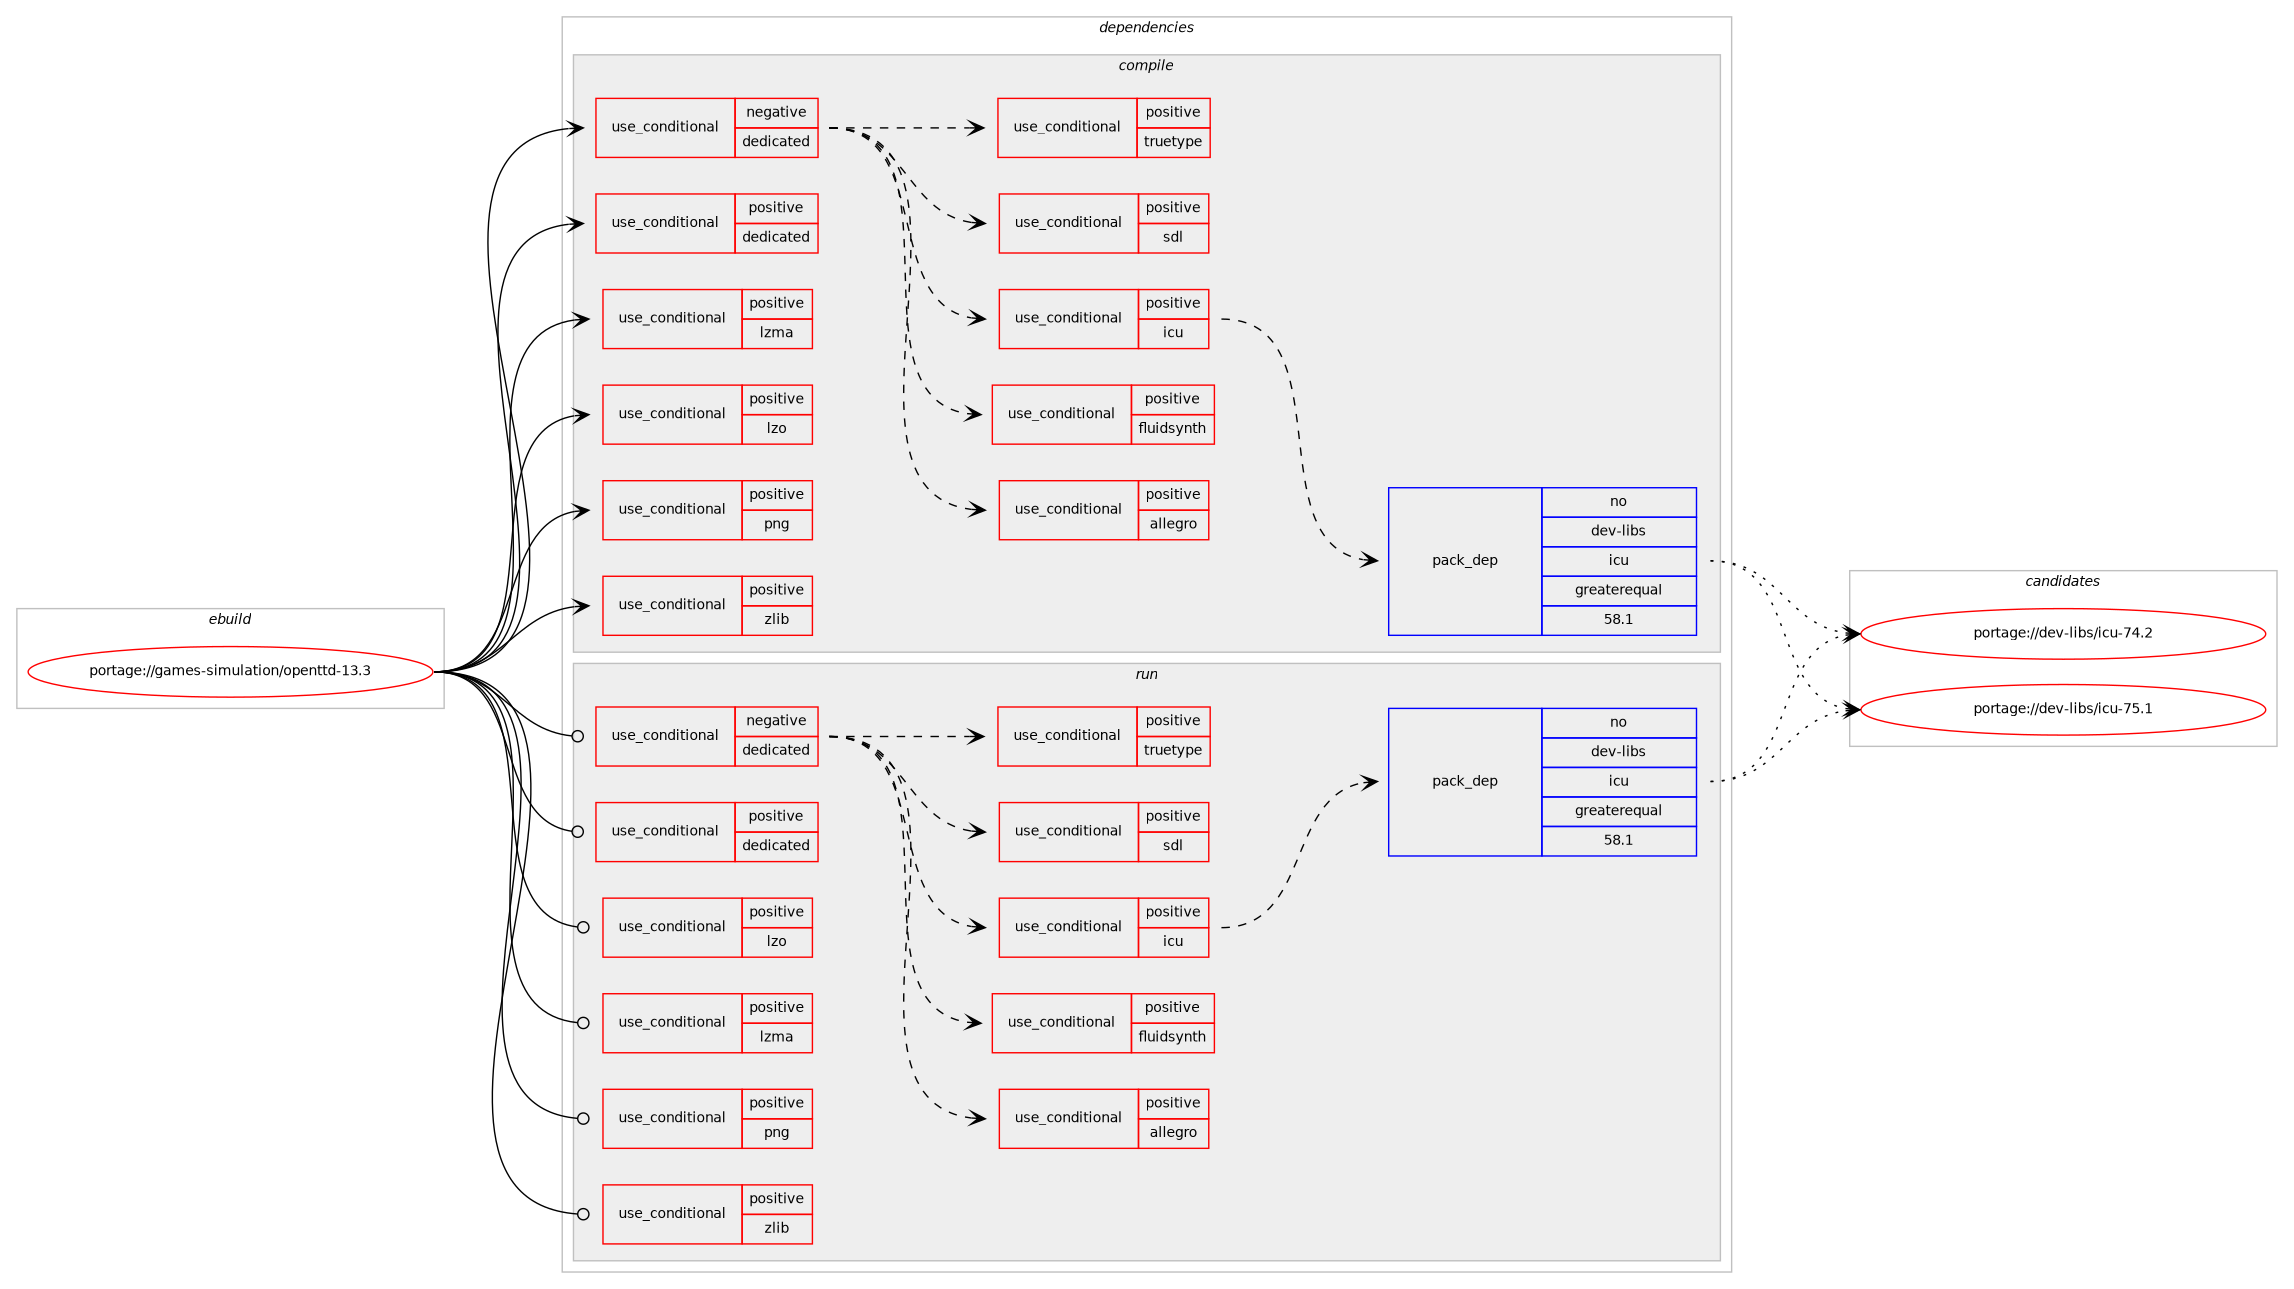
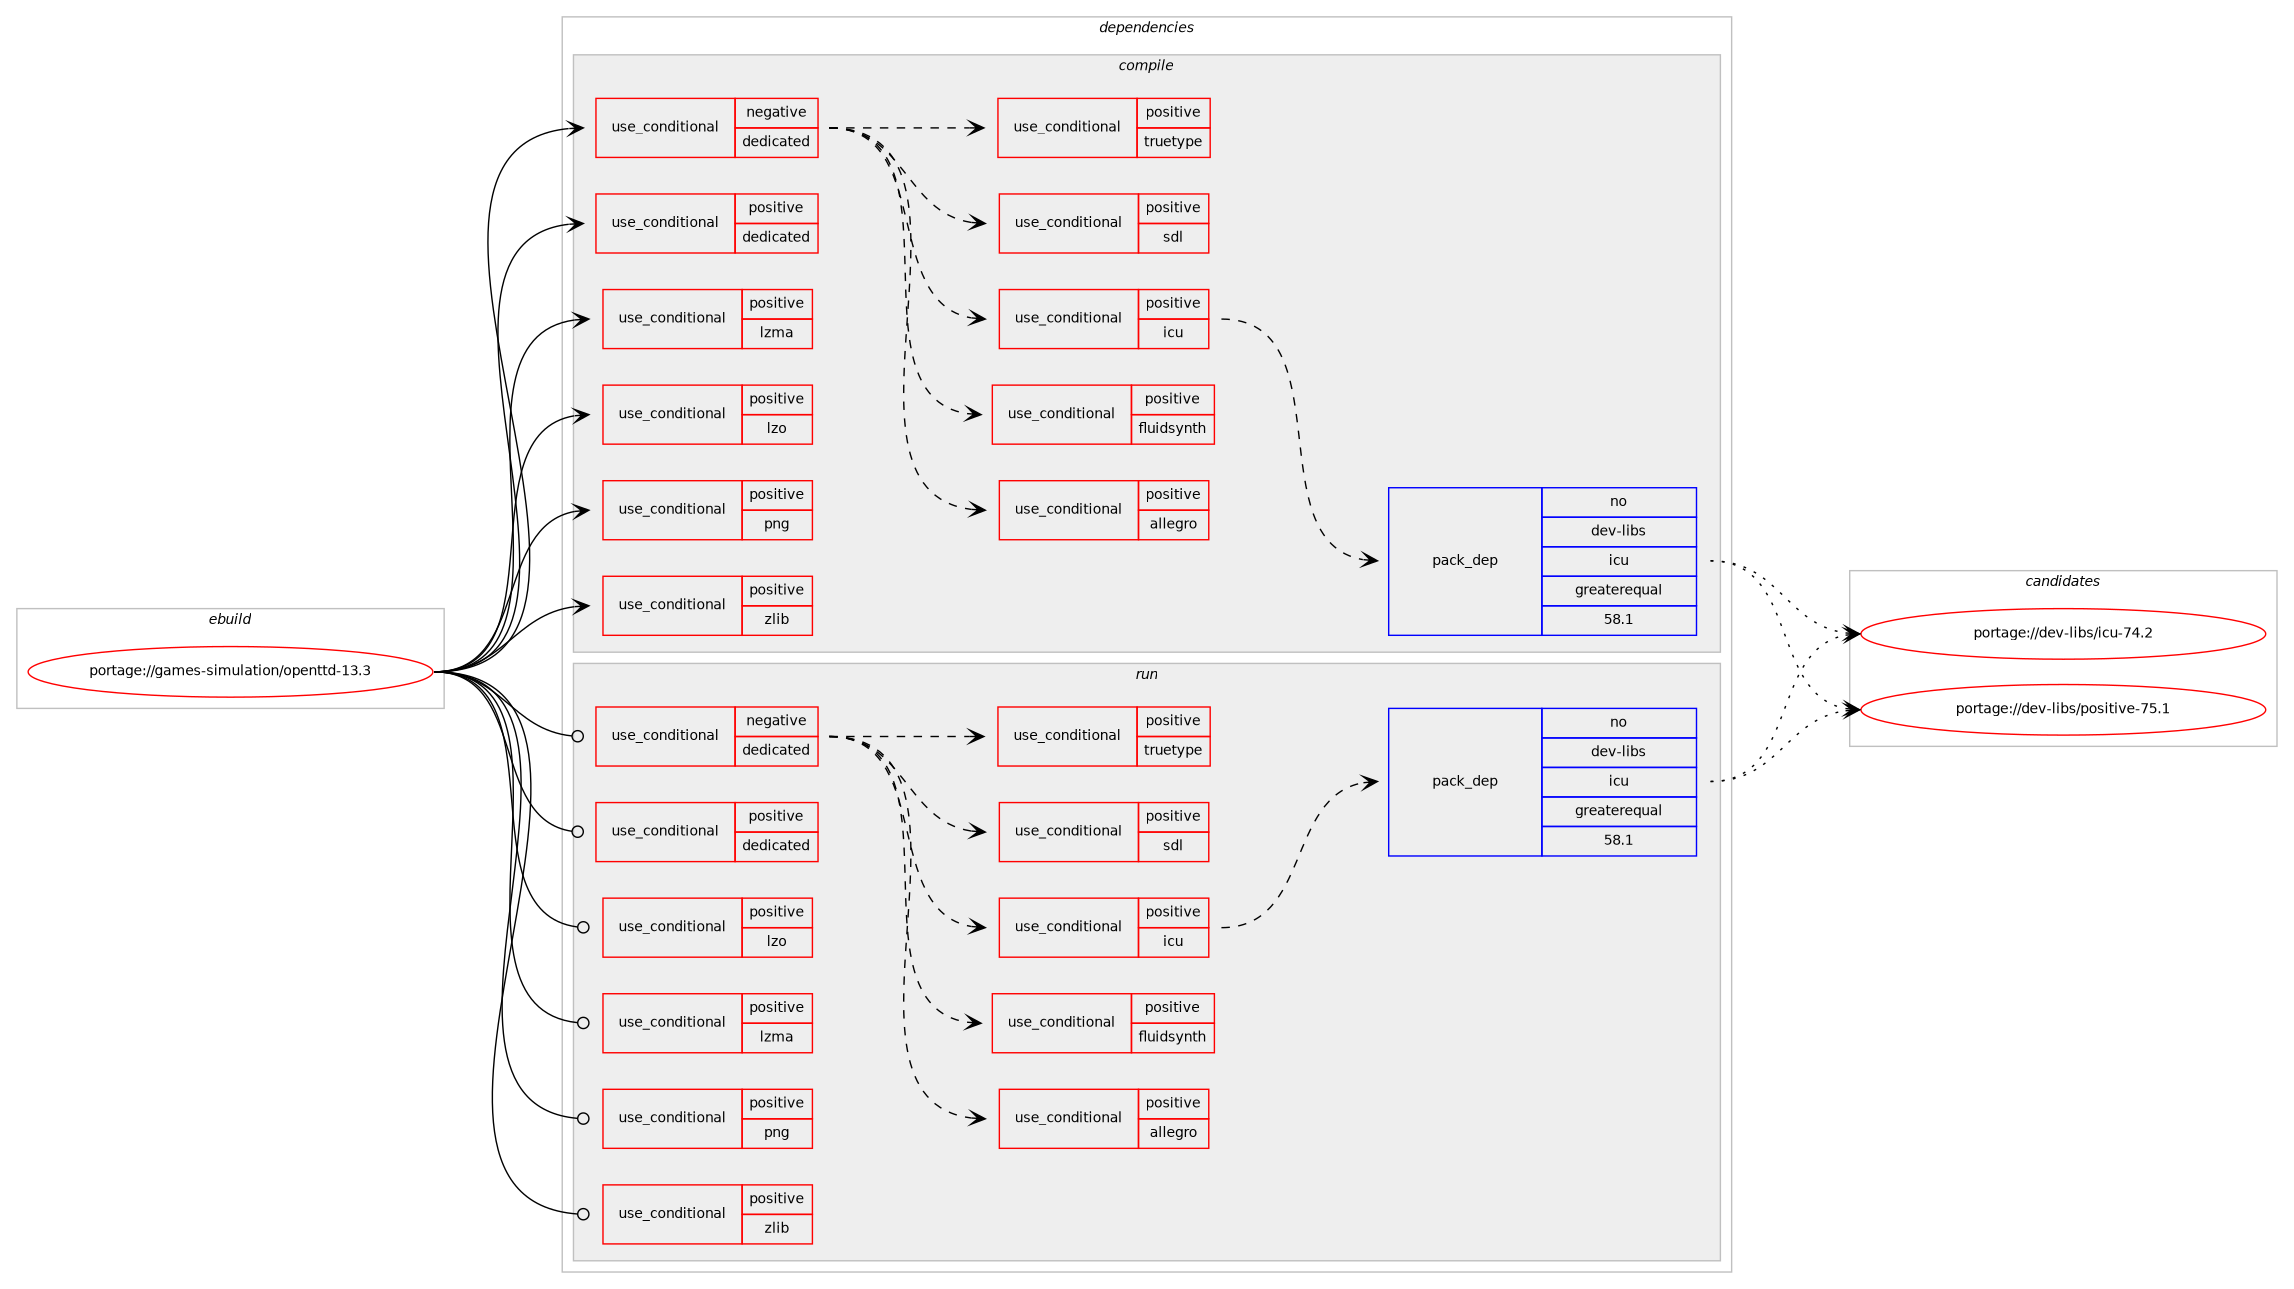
(2063, 710) -> (2063, 710)
